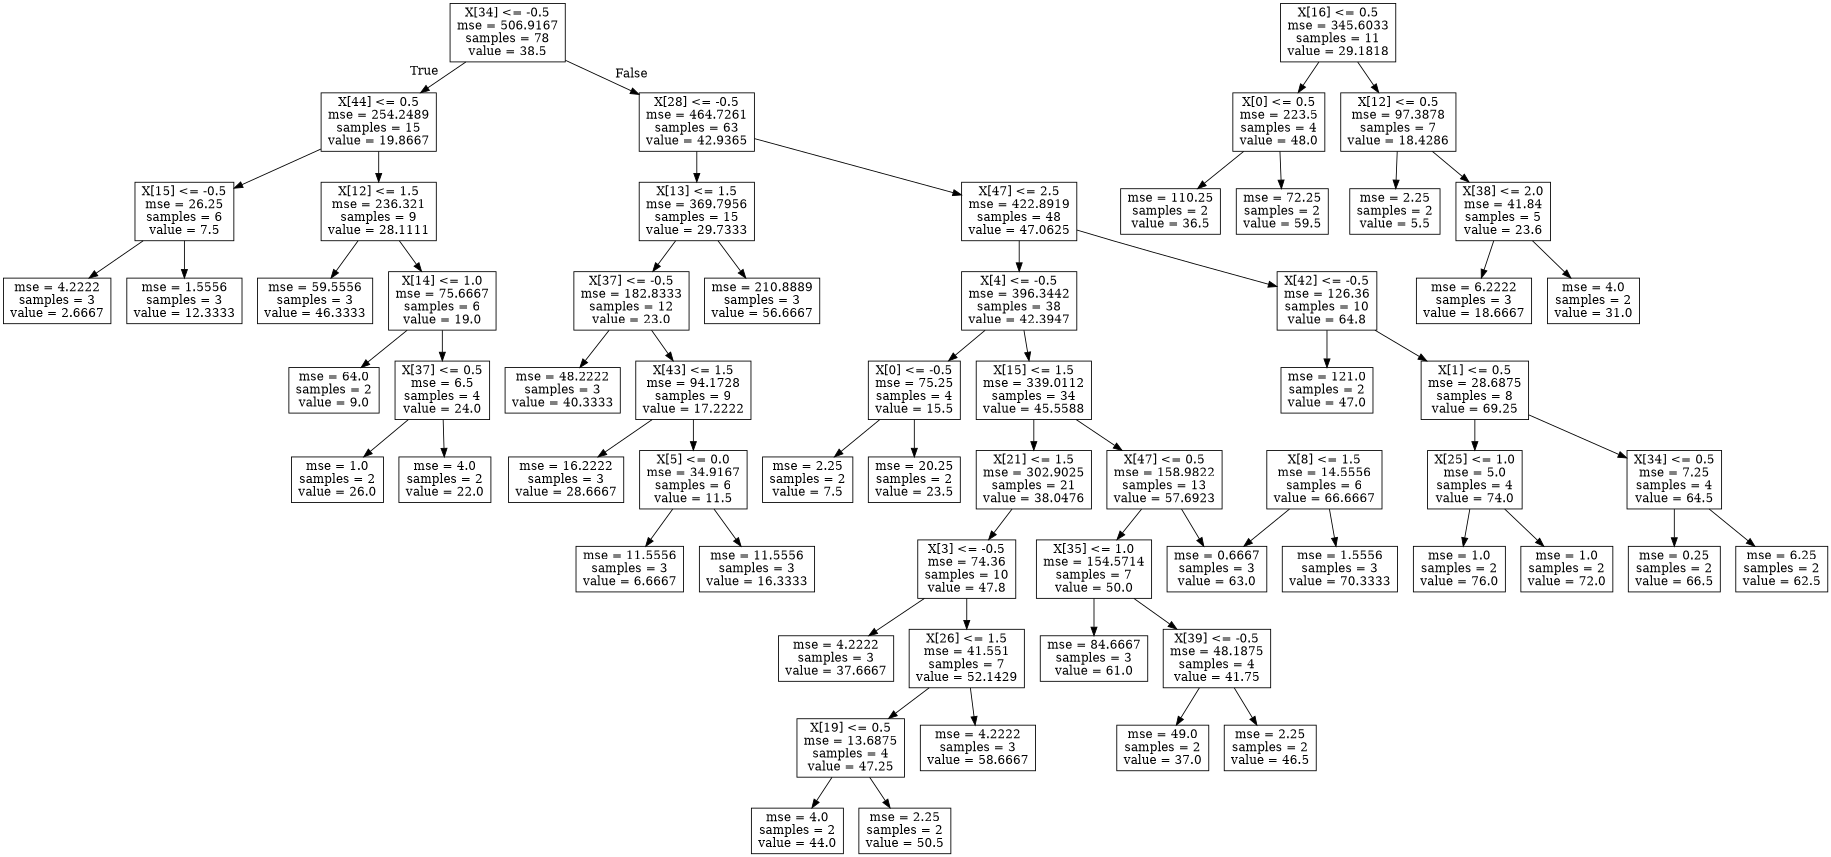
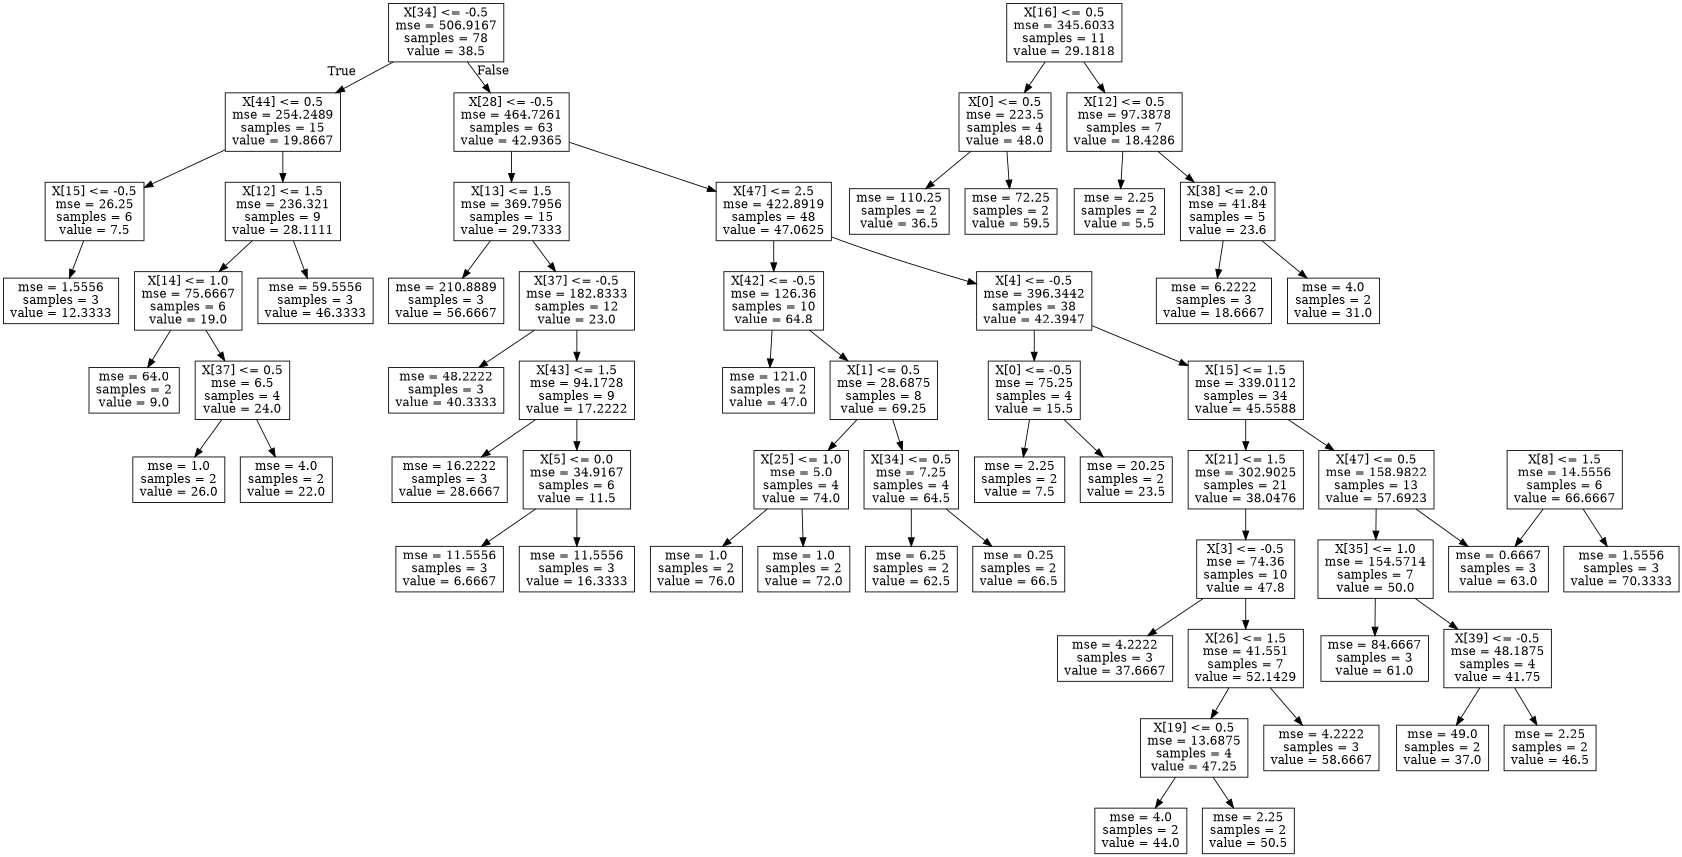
(57, 301) -> none
